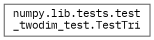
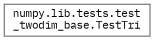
(77, 20) -> (77, 20)
